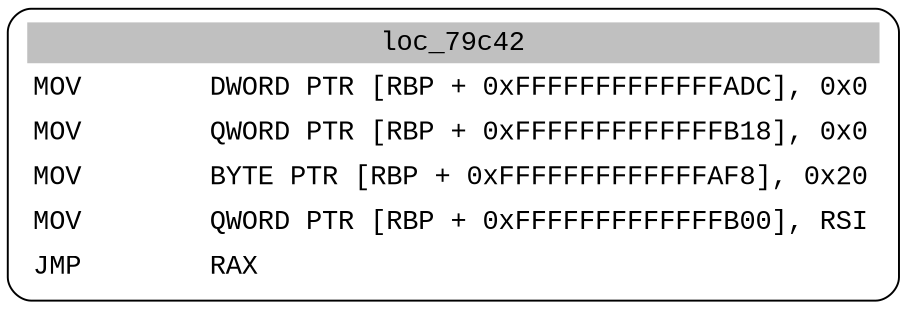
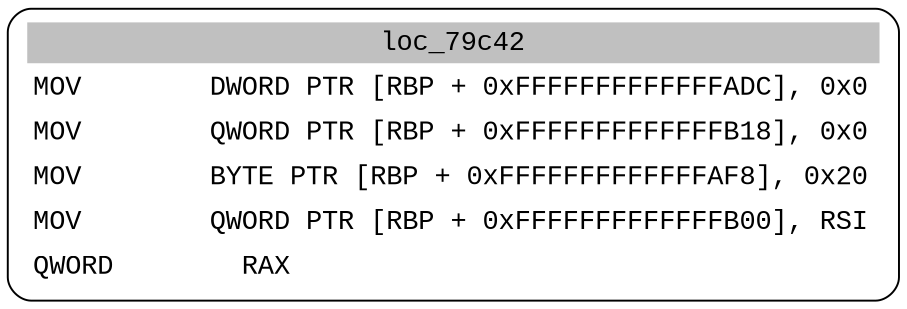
(146, 266) -> (162, 266)
